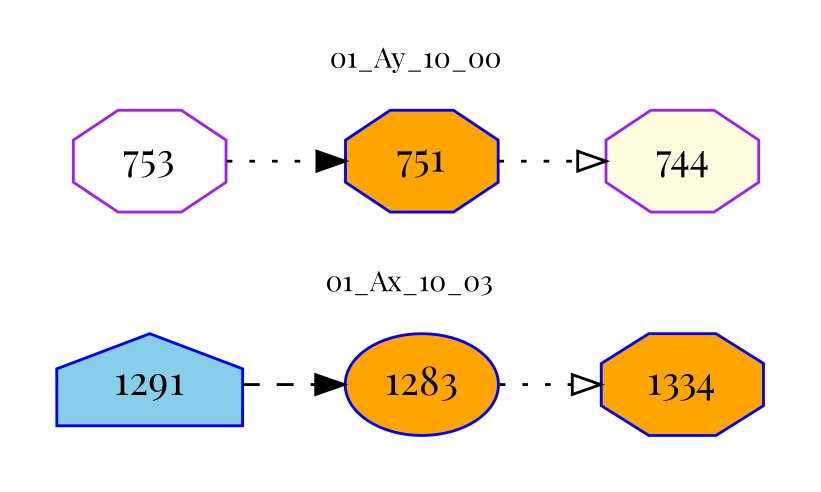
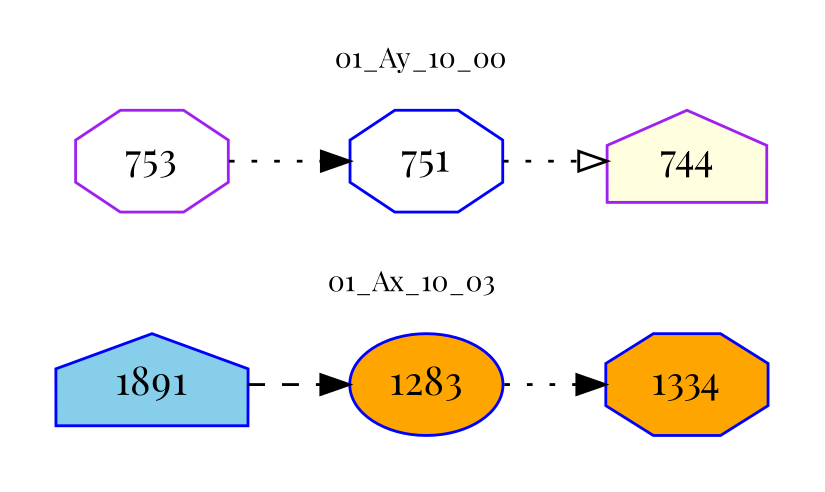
(422, 161) -> (426, 161)
(682, 161) -> (687, 161)
(150, 385) -> (152, 385)
(536, 385) -> (540, 385)
